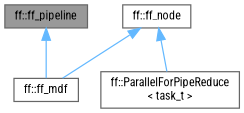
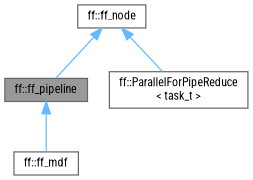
(96, 57) -> (75, 58)
